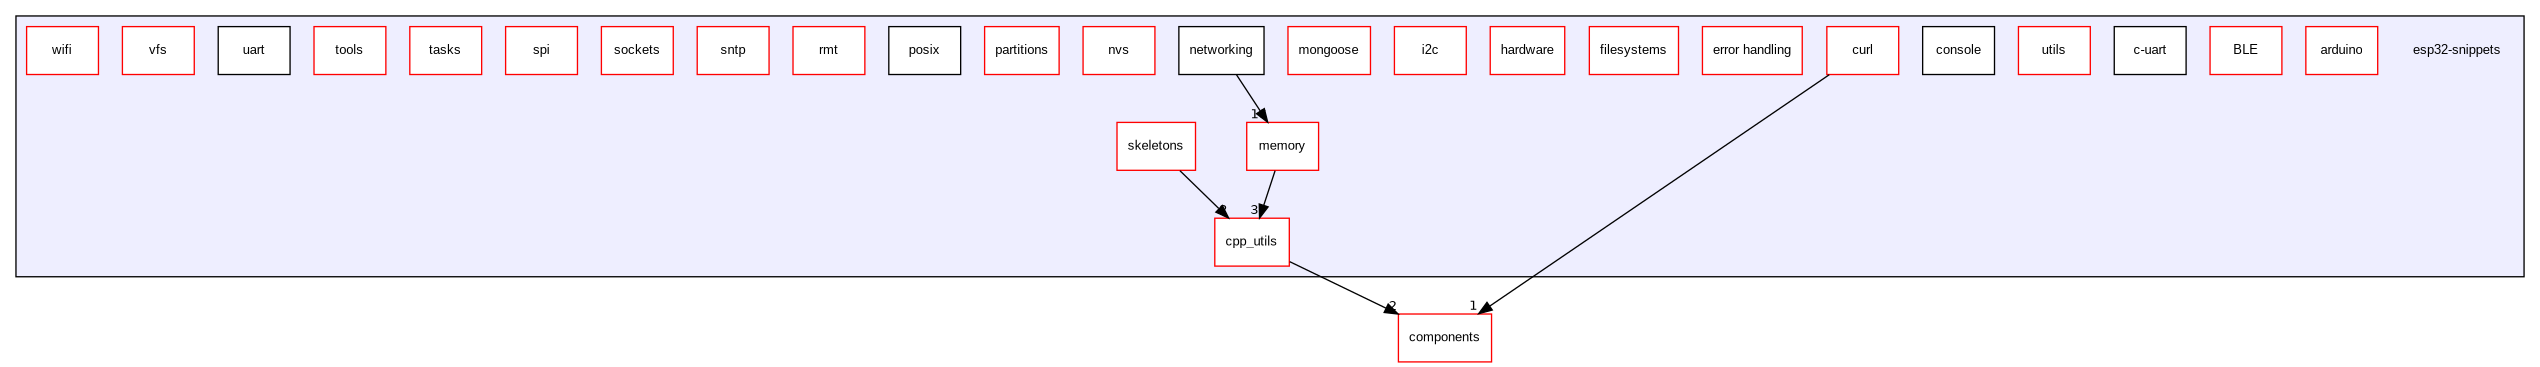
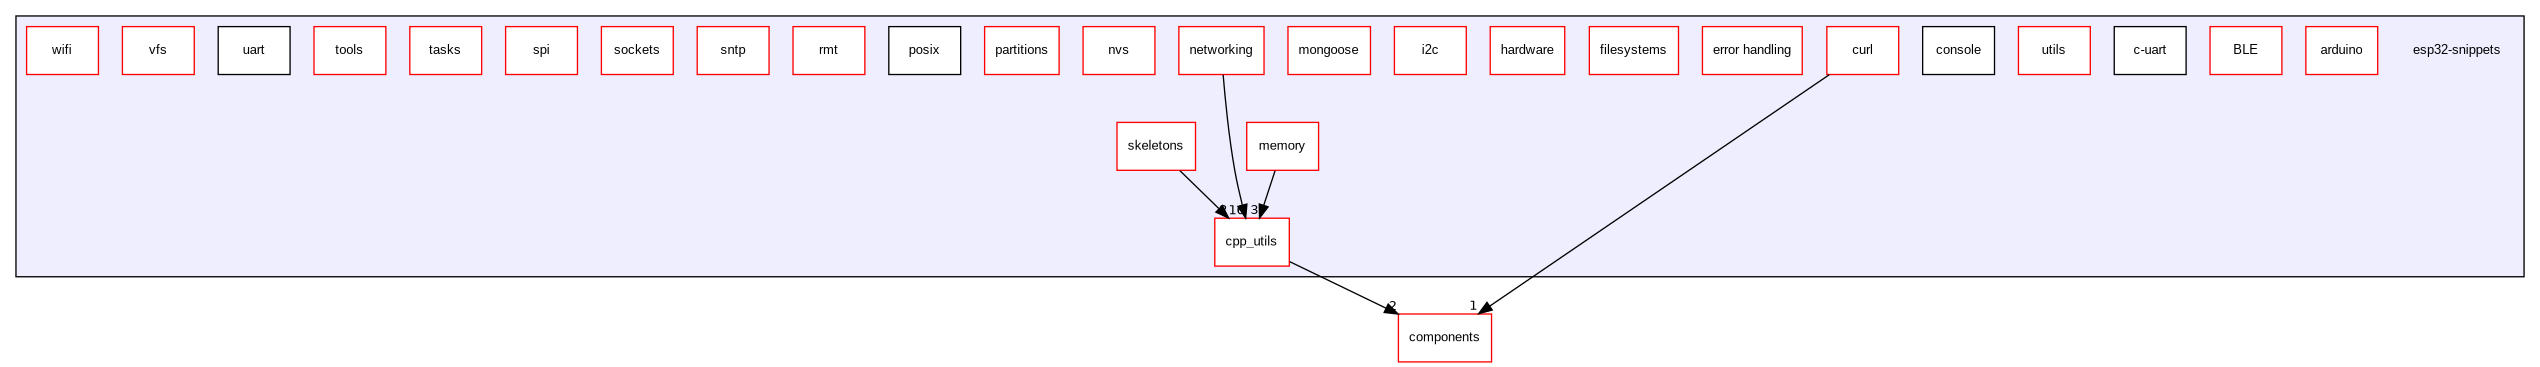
(1221, 51) -> (1221, 51)
(1248, 93) -> (1230, 140)
